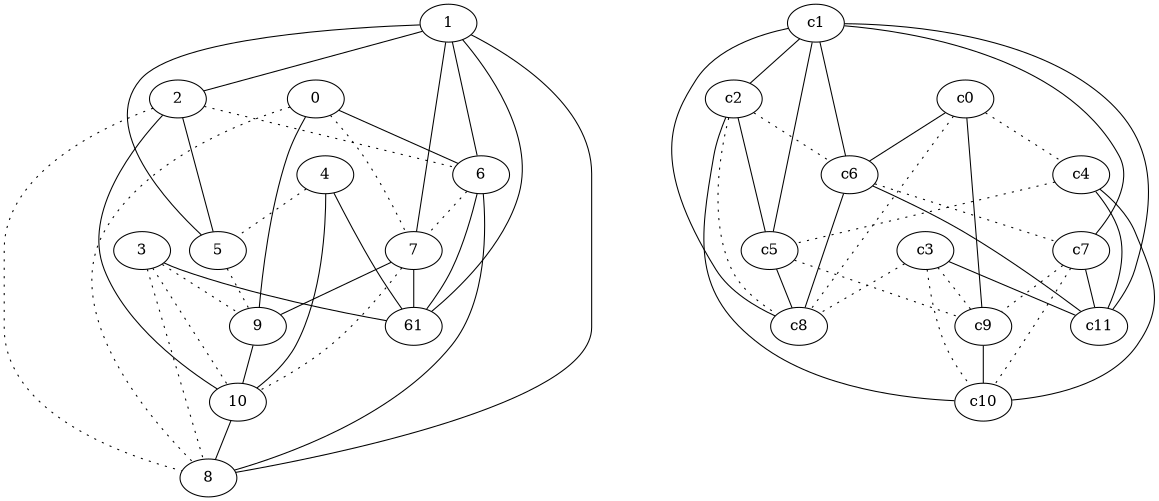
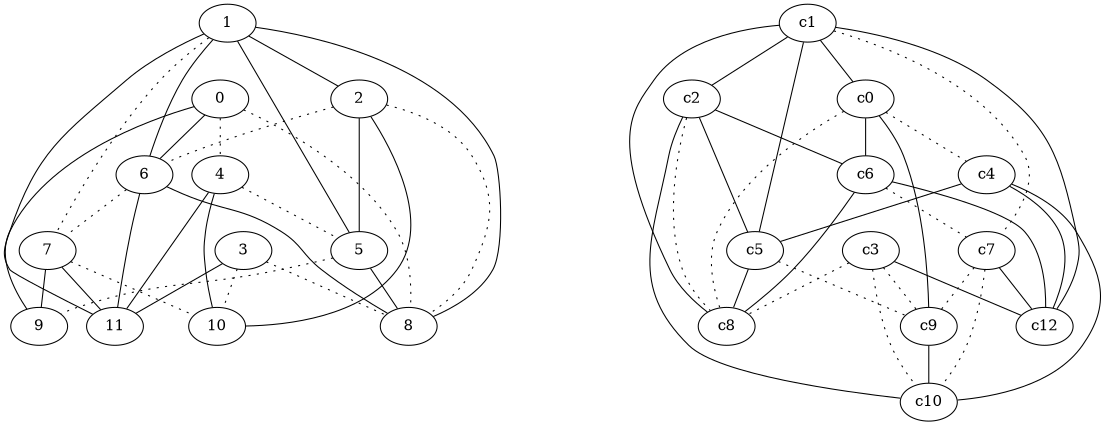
(1037, 78) -> (976, 101)
(833, 99) -> (837, 61)
(786, 133) -> (772, 134)
(431, 137) -> (126, 122)
(373, 171) -> (220, 135)
(913, 216) -> (871, 213)
(200, 289) -> none
(414, 326) -> (115, 326)
(1099, 326) -> (1045, 326)
(248, 364) -> none
(223, 440) -> (386, 292)
